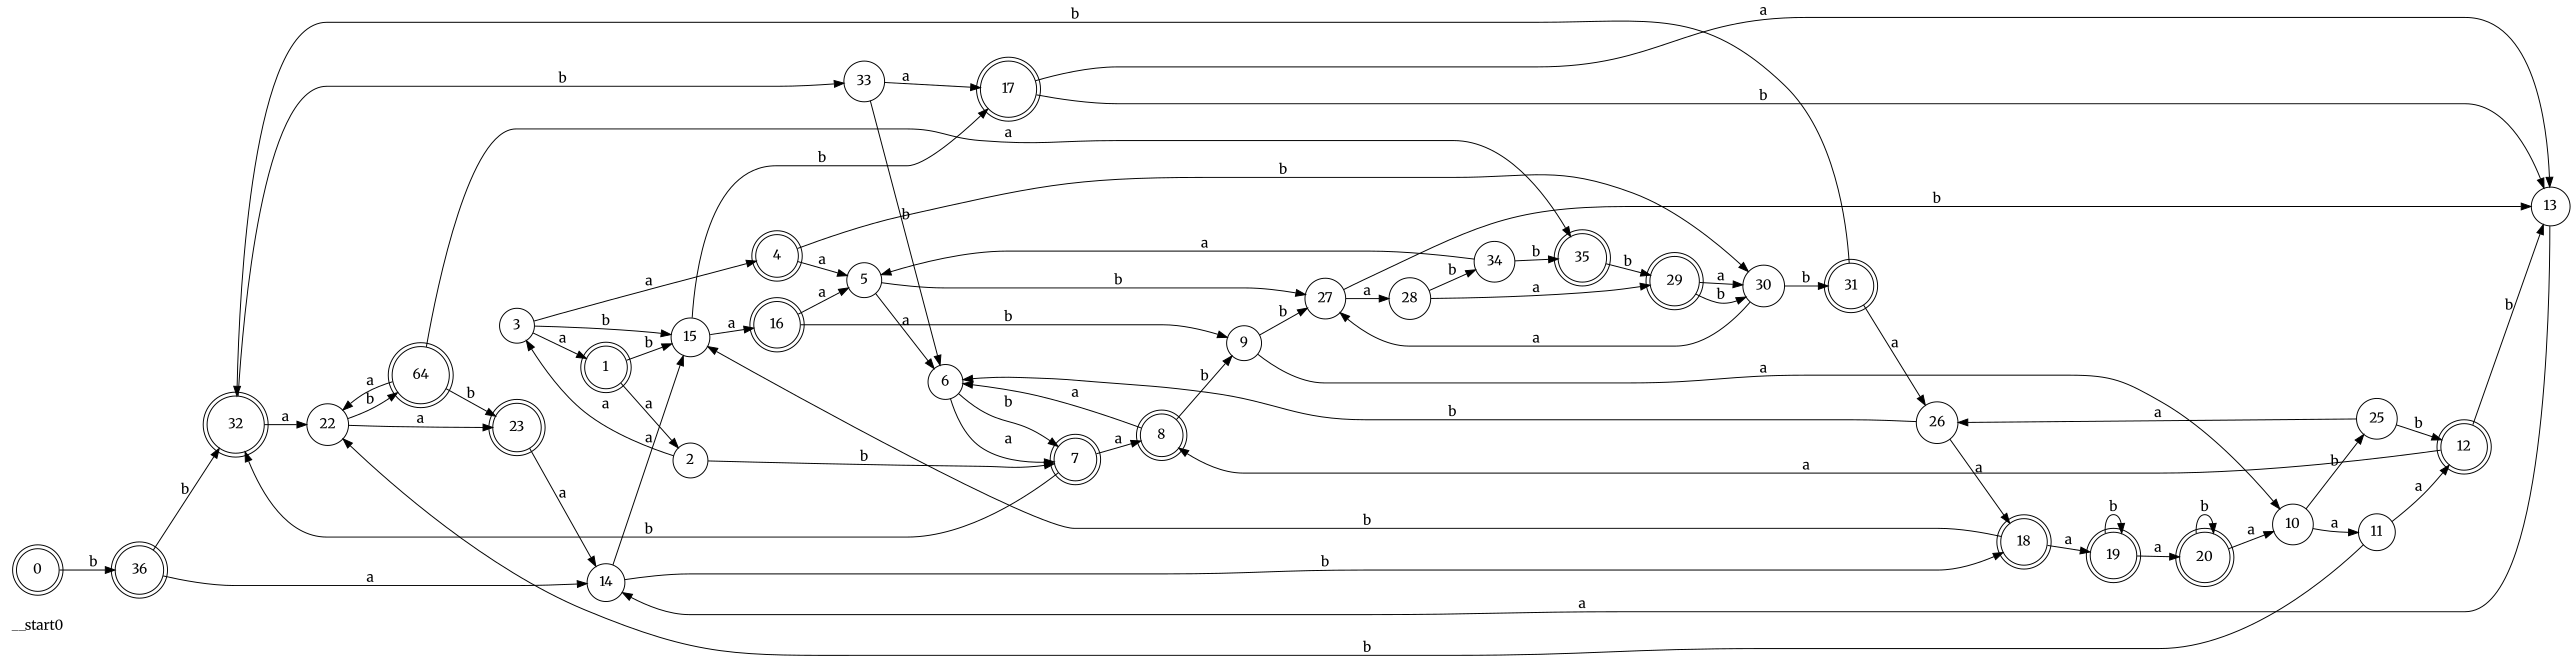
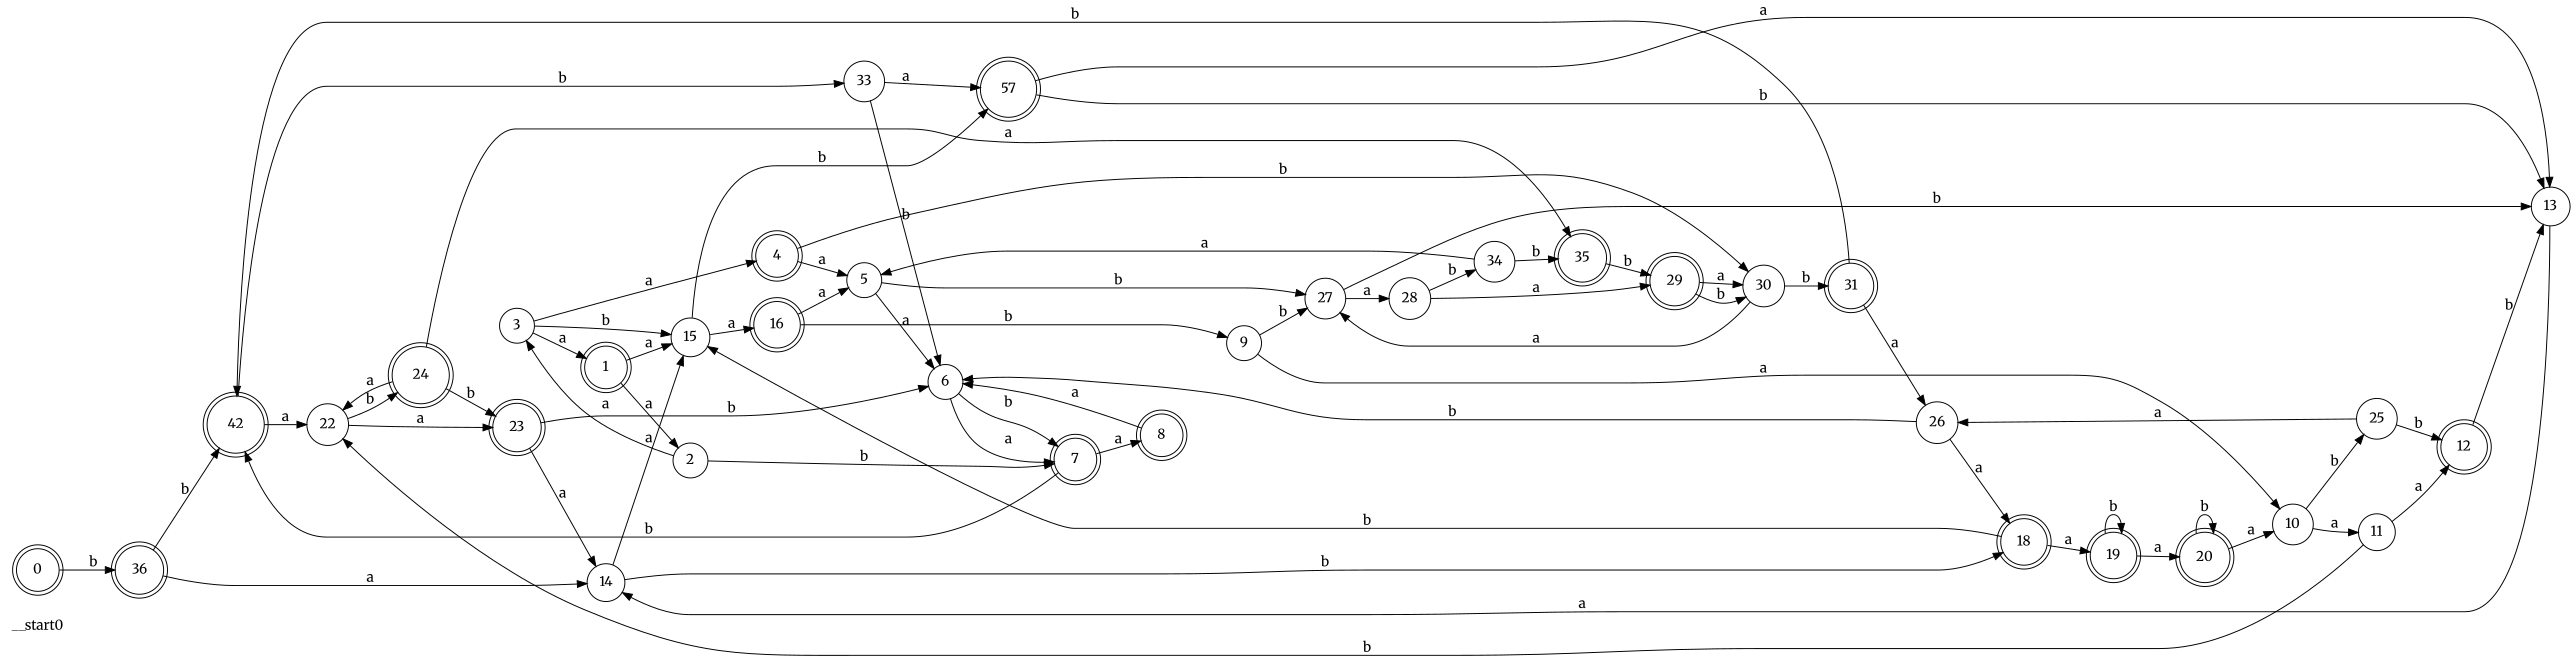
(1009, 89) -> (1009, 89)
(649, 344) -> (649, 344)
(421, 375) -> (421, 375)
(1196, 397) -> none
none -> (731, 416)
(236, 425) -> (236, 425)
(1812, 473) -> none
